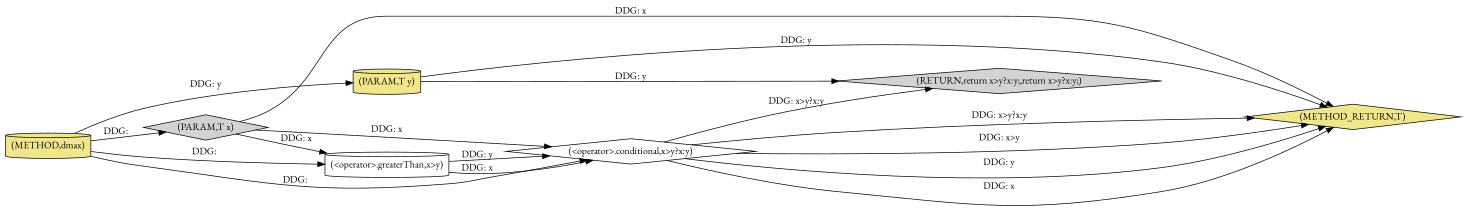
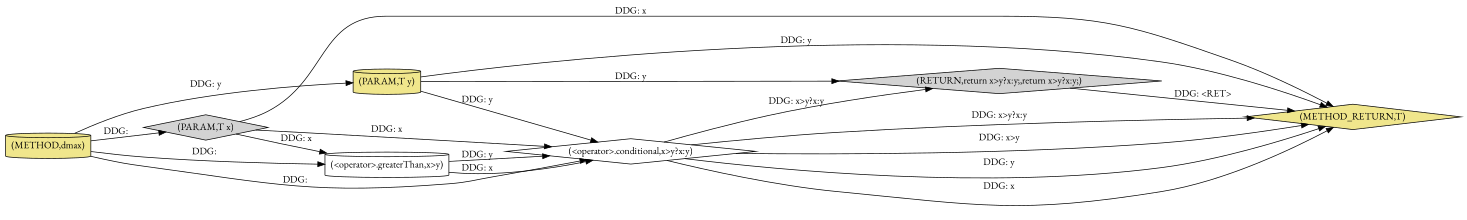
none -> (1179, 99)
none -> (506, 116)
